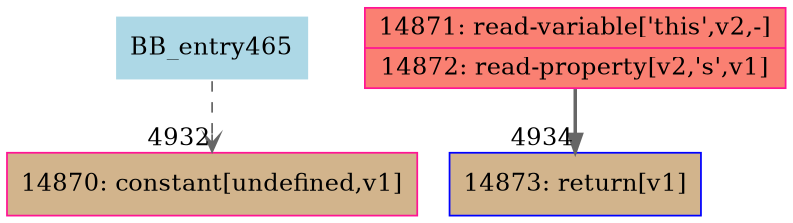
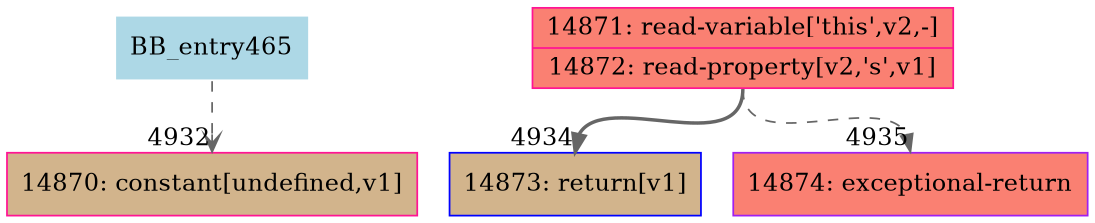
none -> (910, 184)
